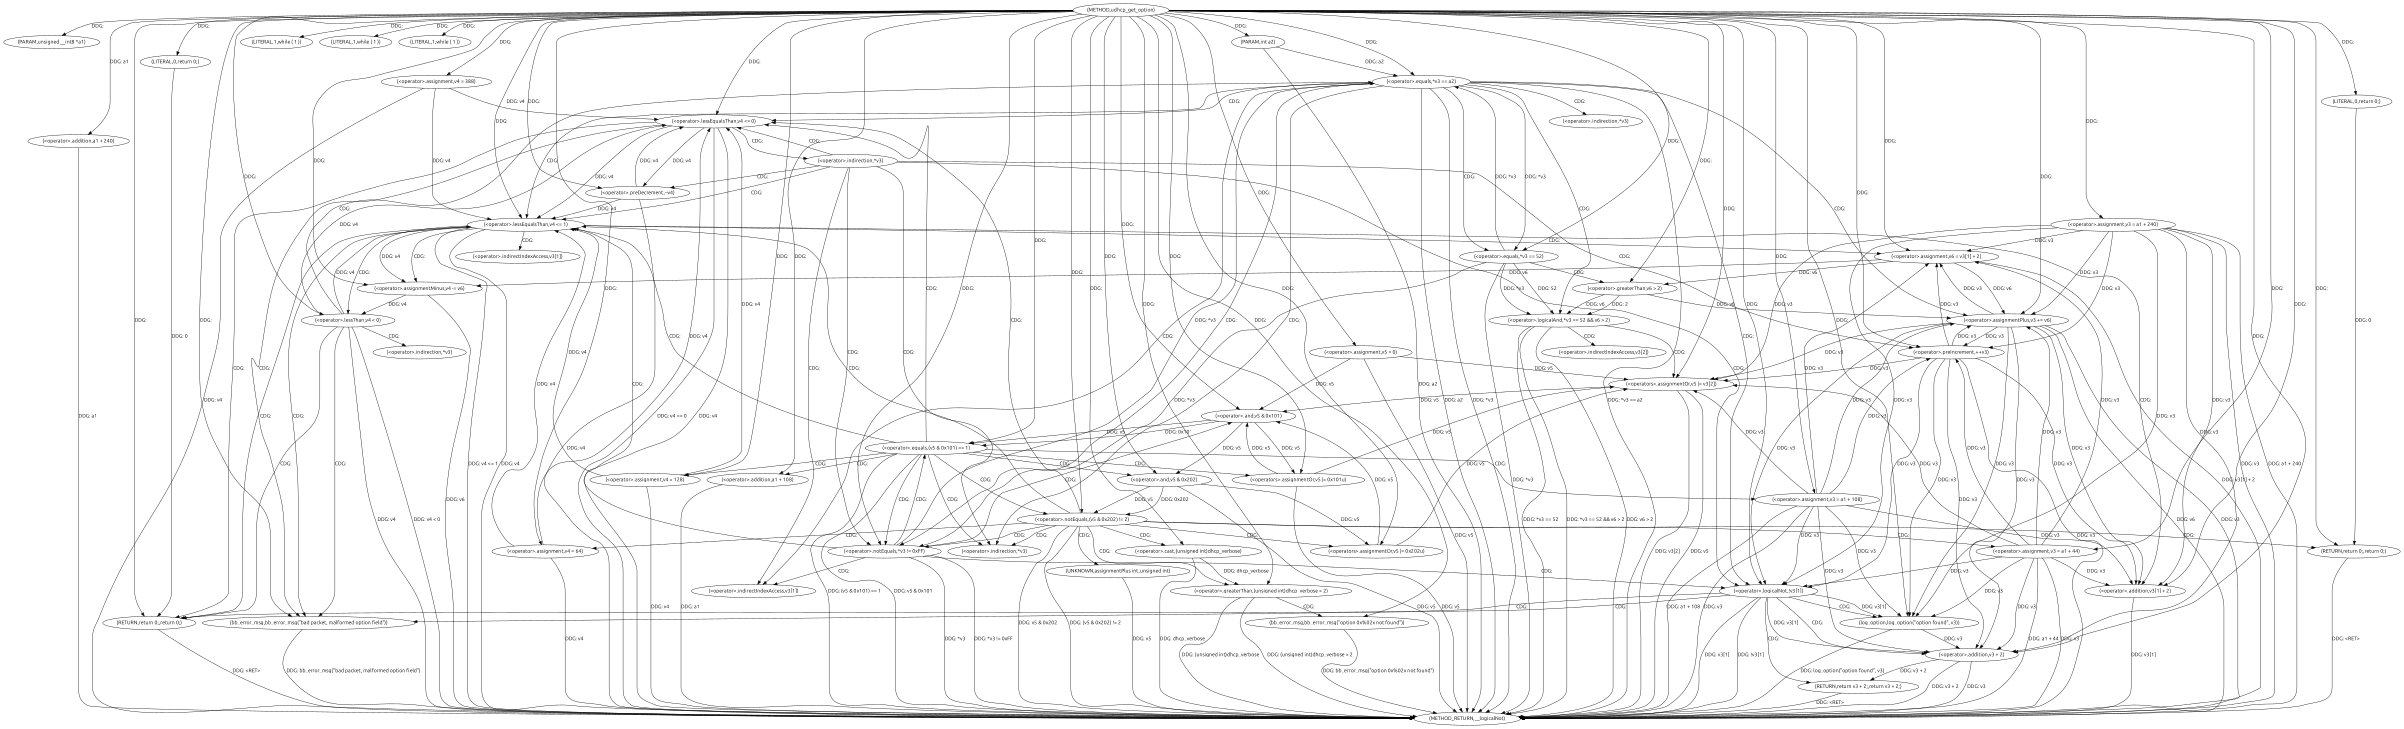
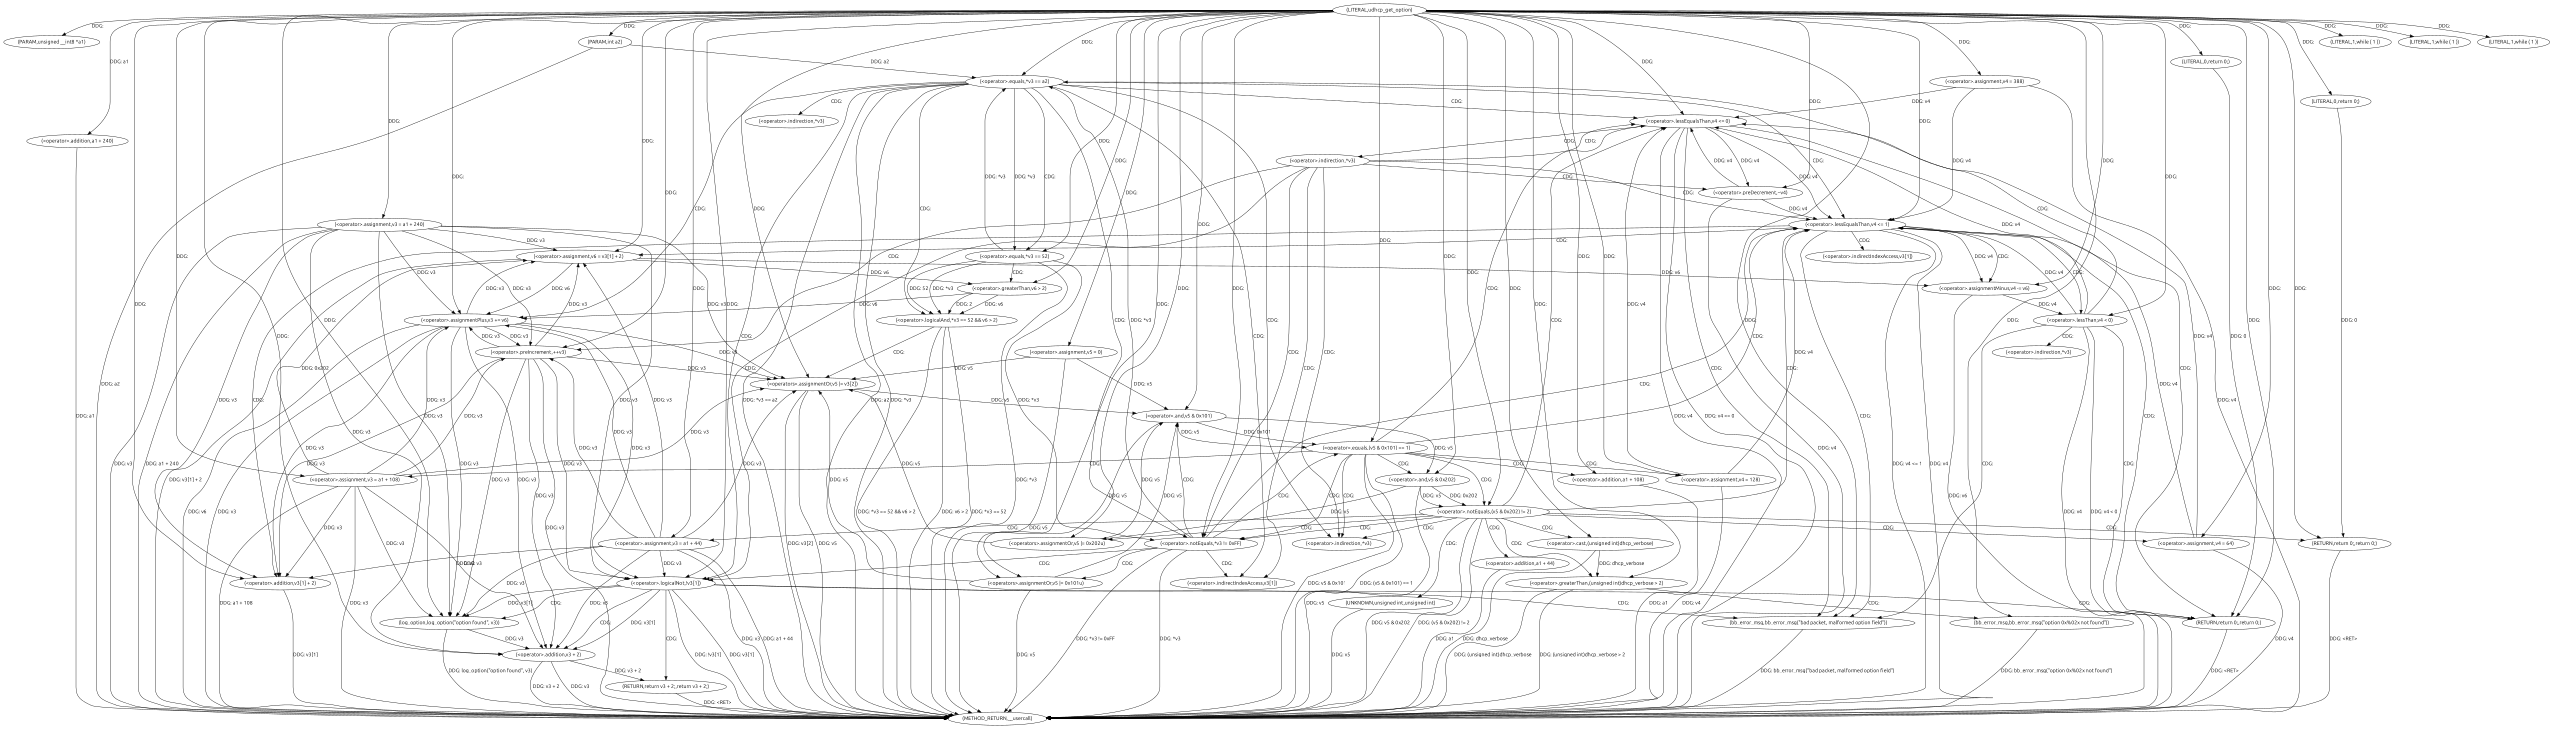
(1121, 10) -> (1380, 10)
(1604, 352) -> none
(1814, 368) -> (315, 368)
(1109, 464) -> (1119, 560)
(1798, 545) -> none
none -> (1520, 564)
(1118, 571) -> (1391, 603)
(1467, 719) -> (997, 719)
